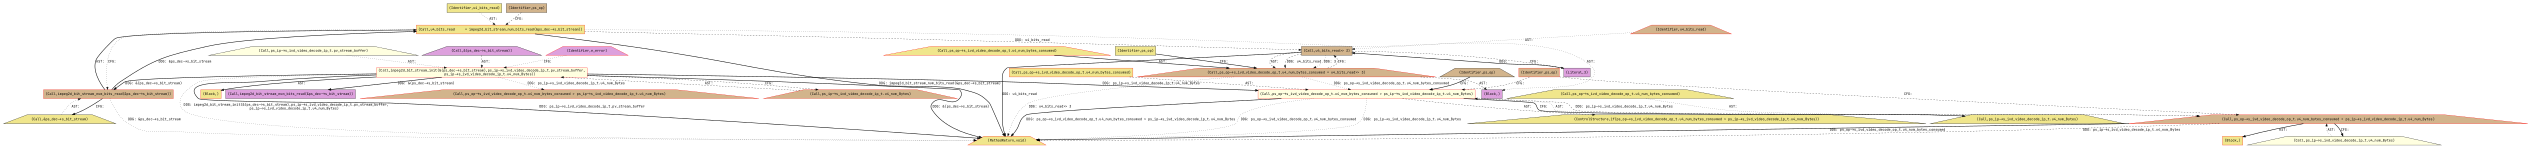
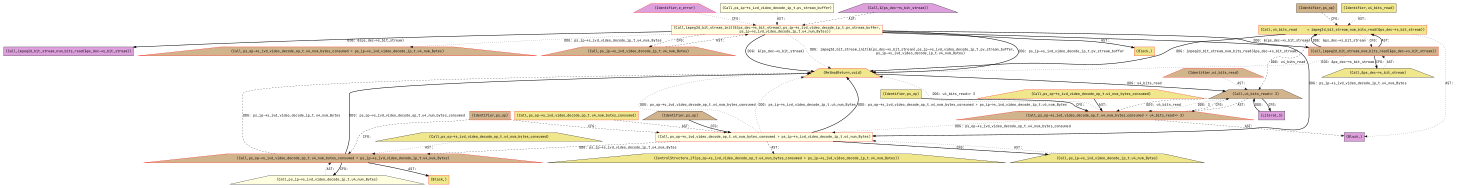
(313, 51) -> (777, 8)
(1327, 51) -> (1256, 94)
(1457, 56) -> (1266, 103)
(1120, 62) -> (1050, 81)
